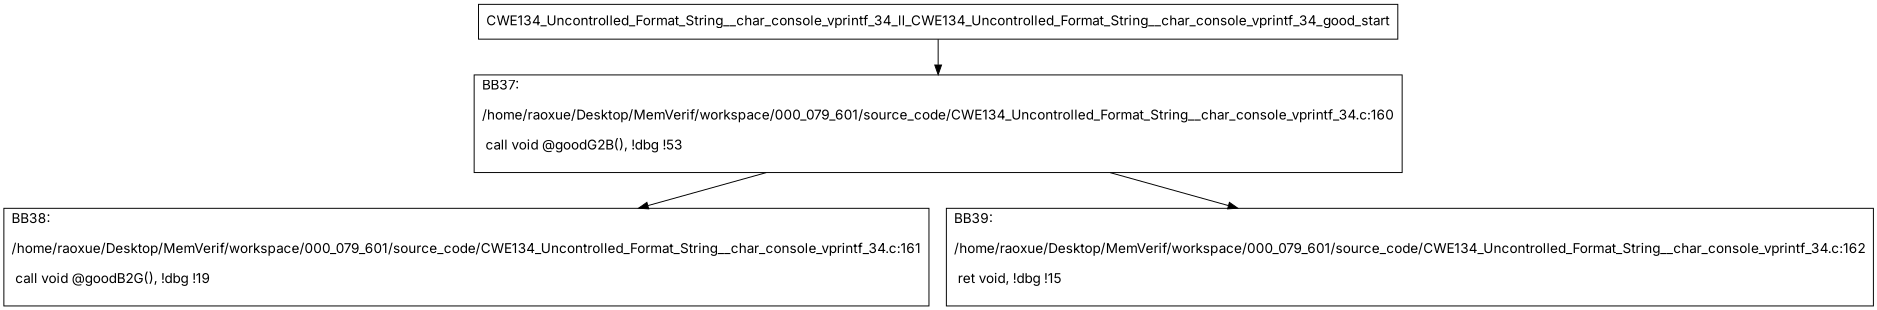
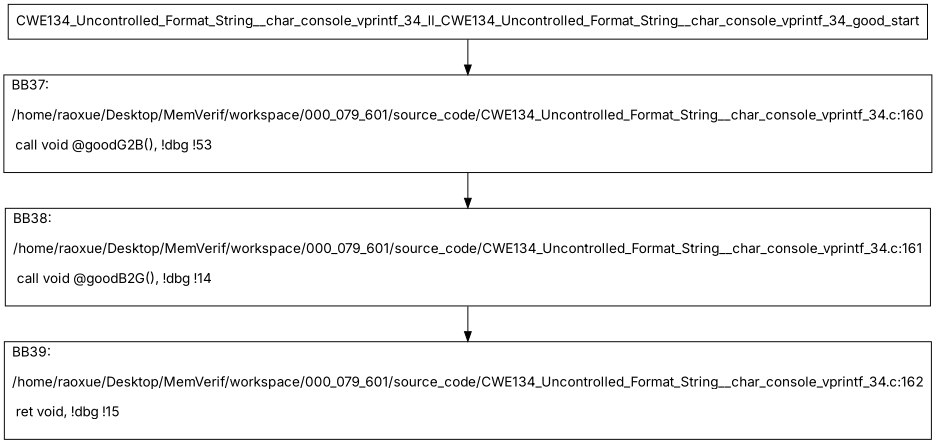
(1169, 189) -> (468, 319)
(111, 279) -> (113, 279)
